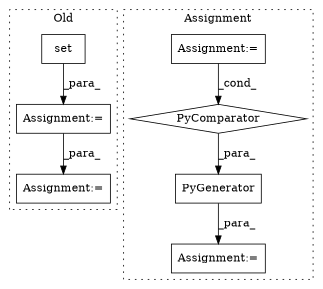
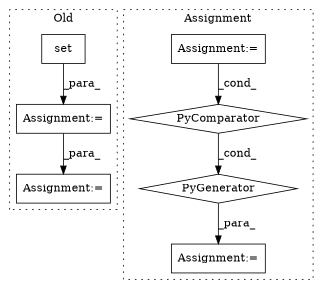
(237, 154) -> (238, 154)
(218, 189) -> (218, 189)
